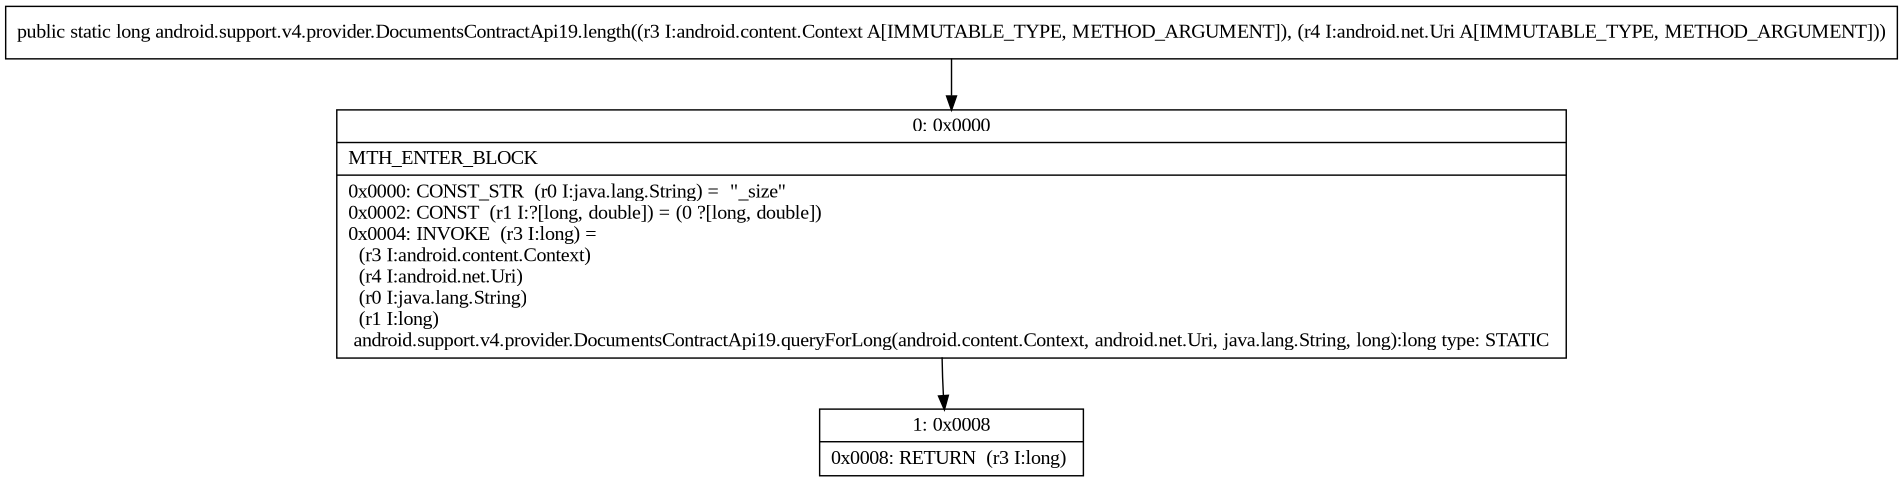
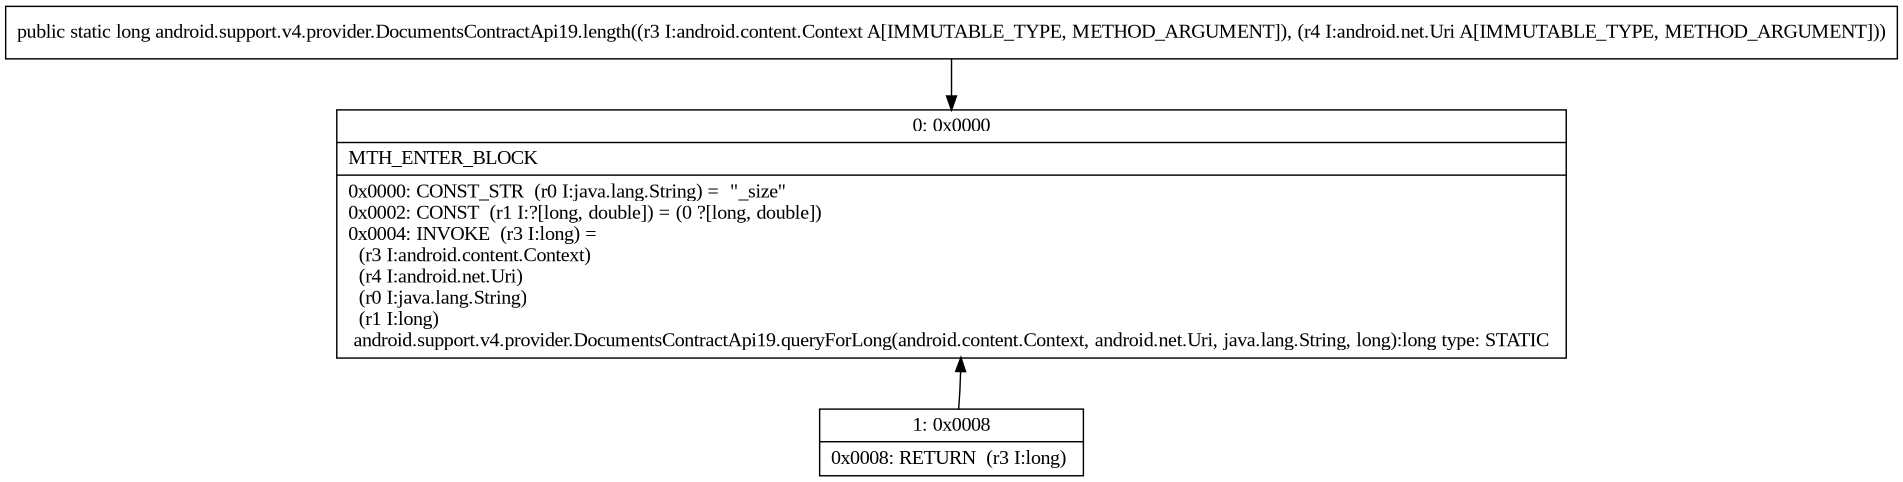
(943, 376) -> (960, 391)
